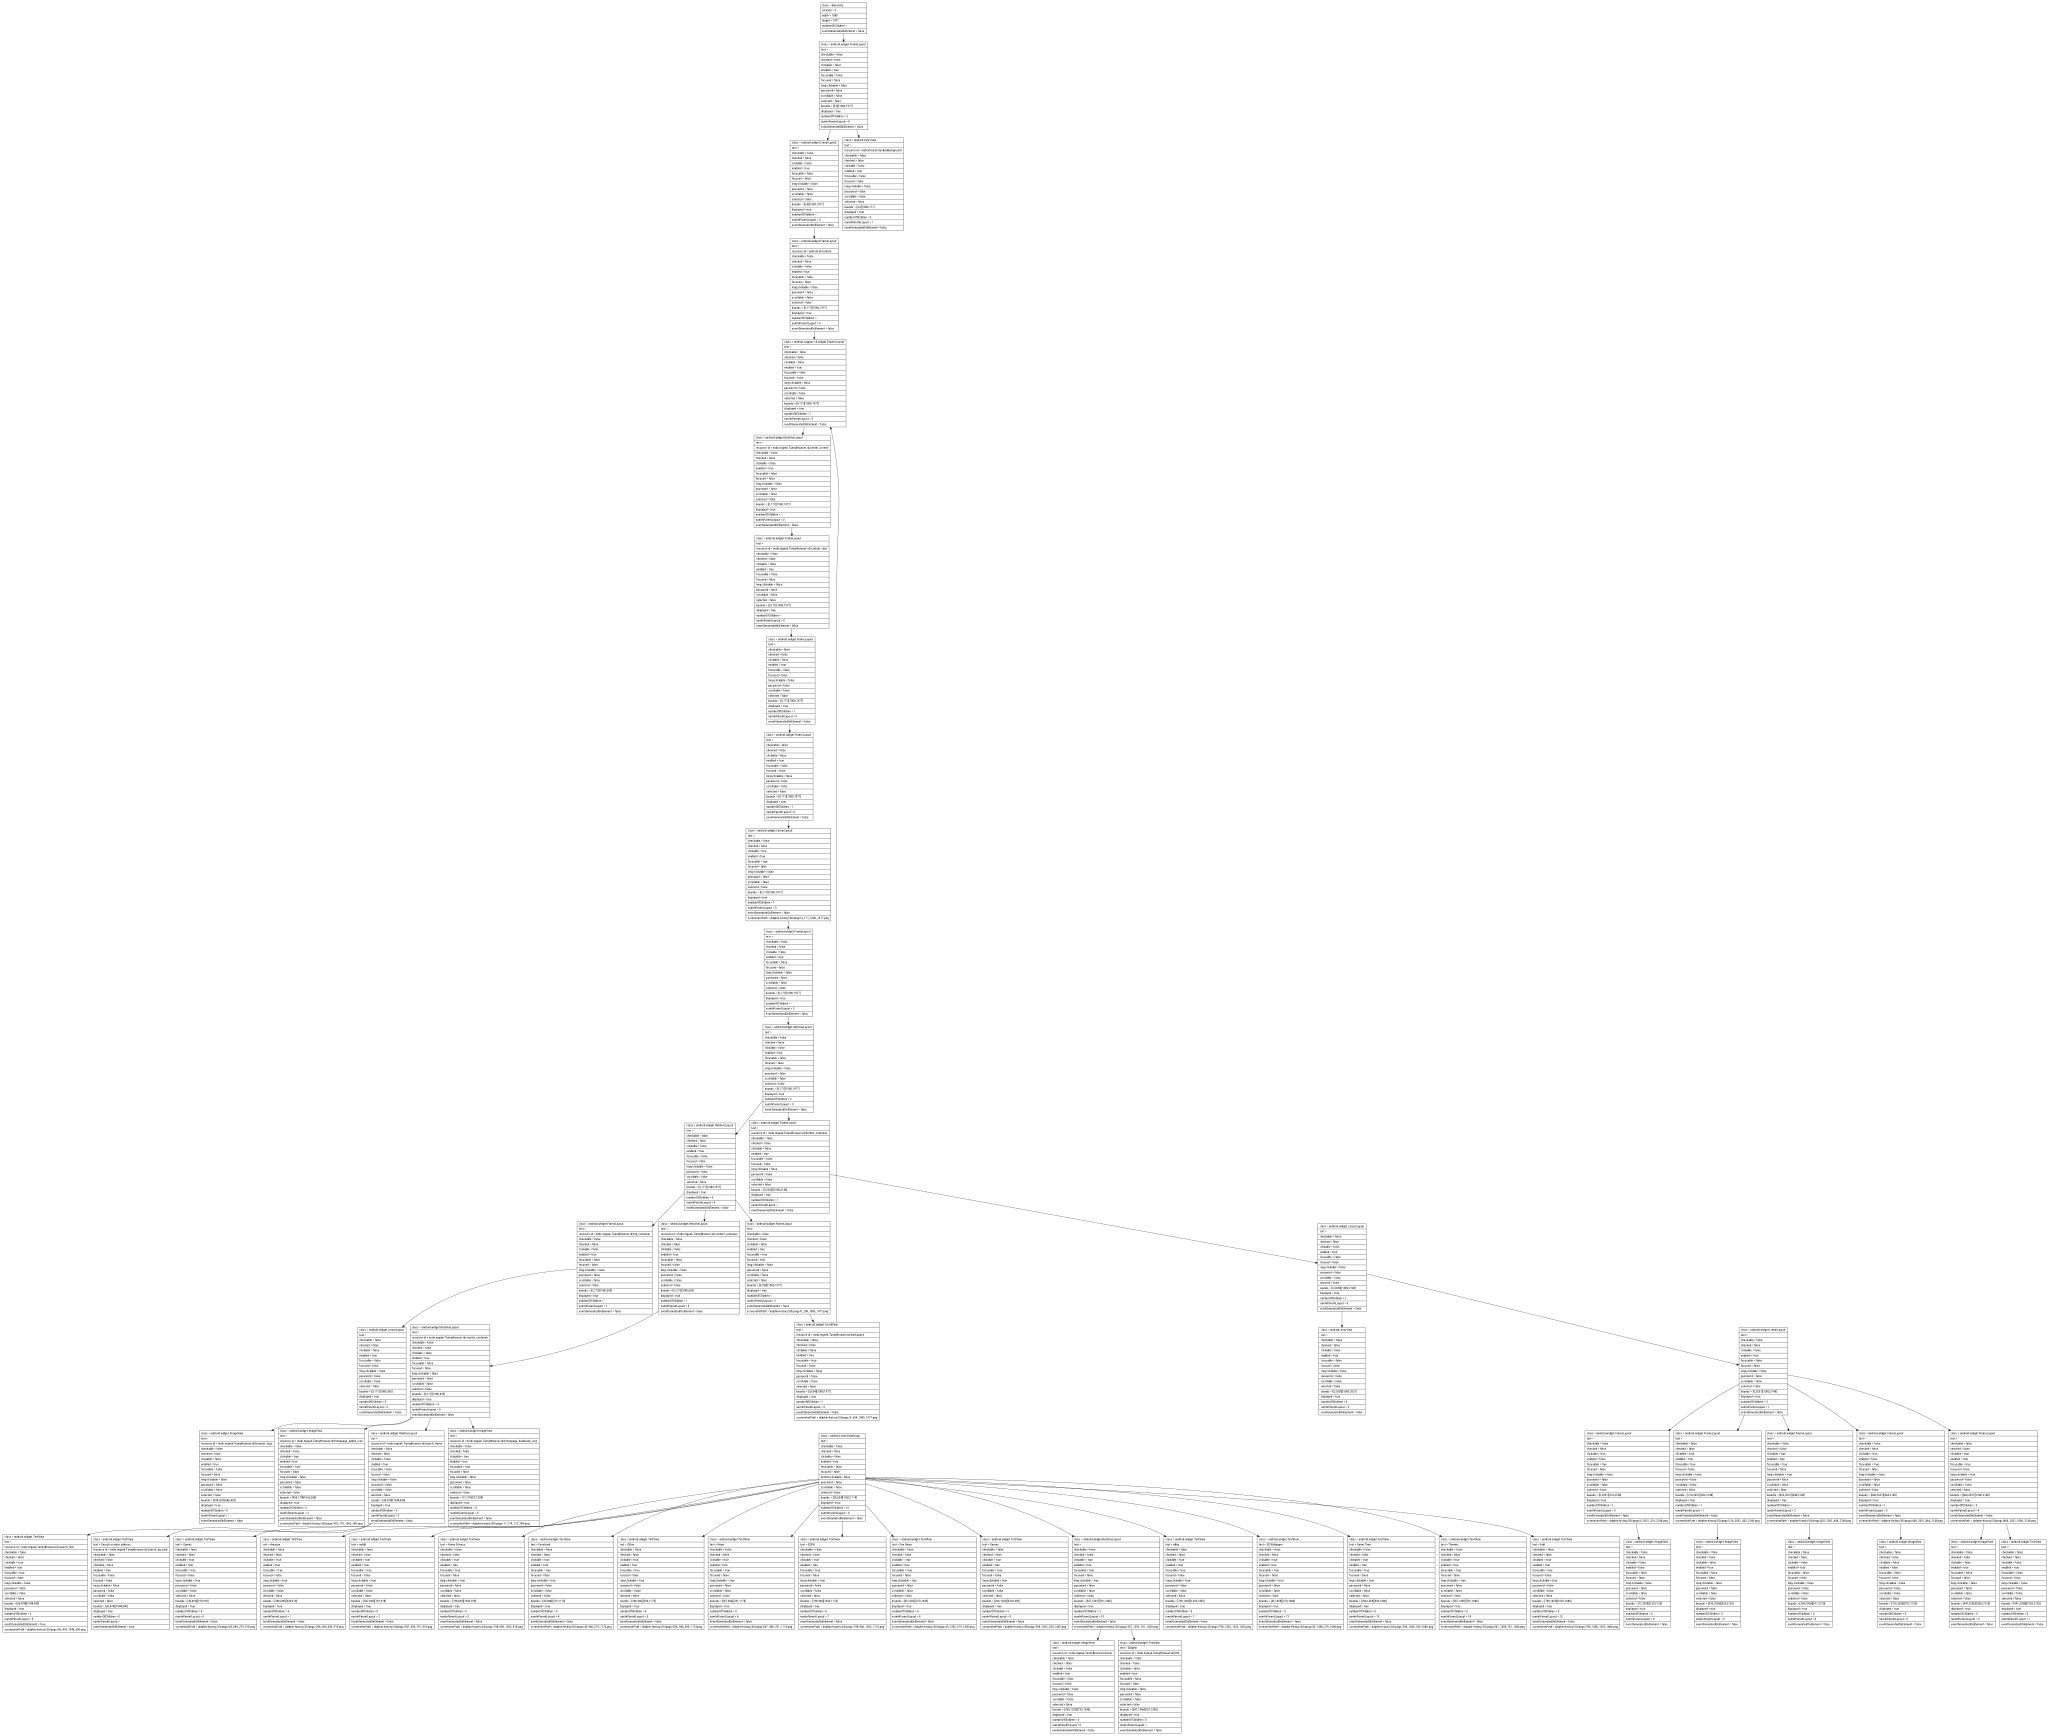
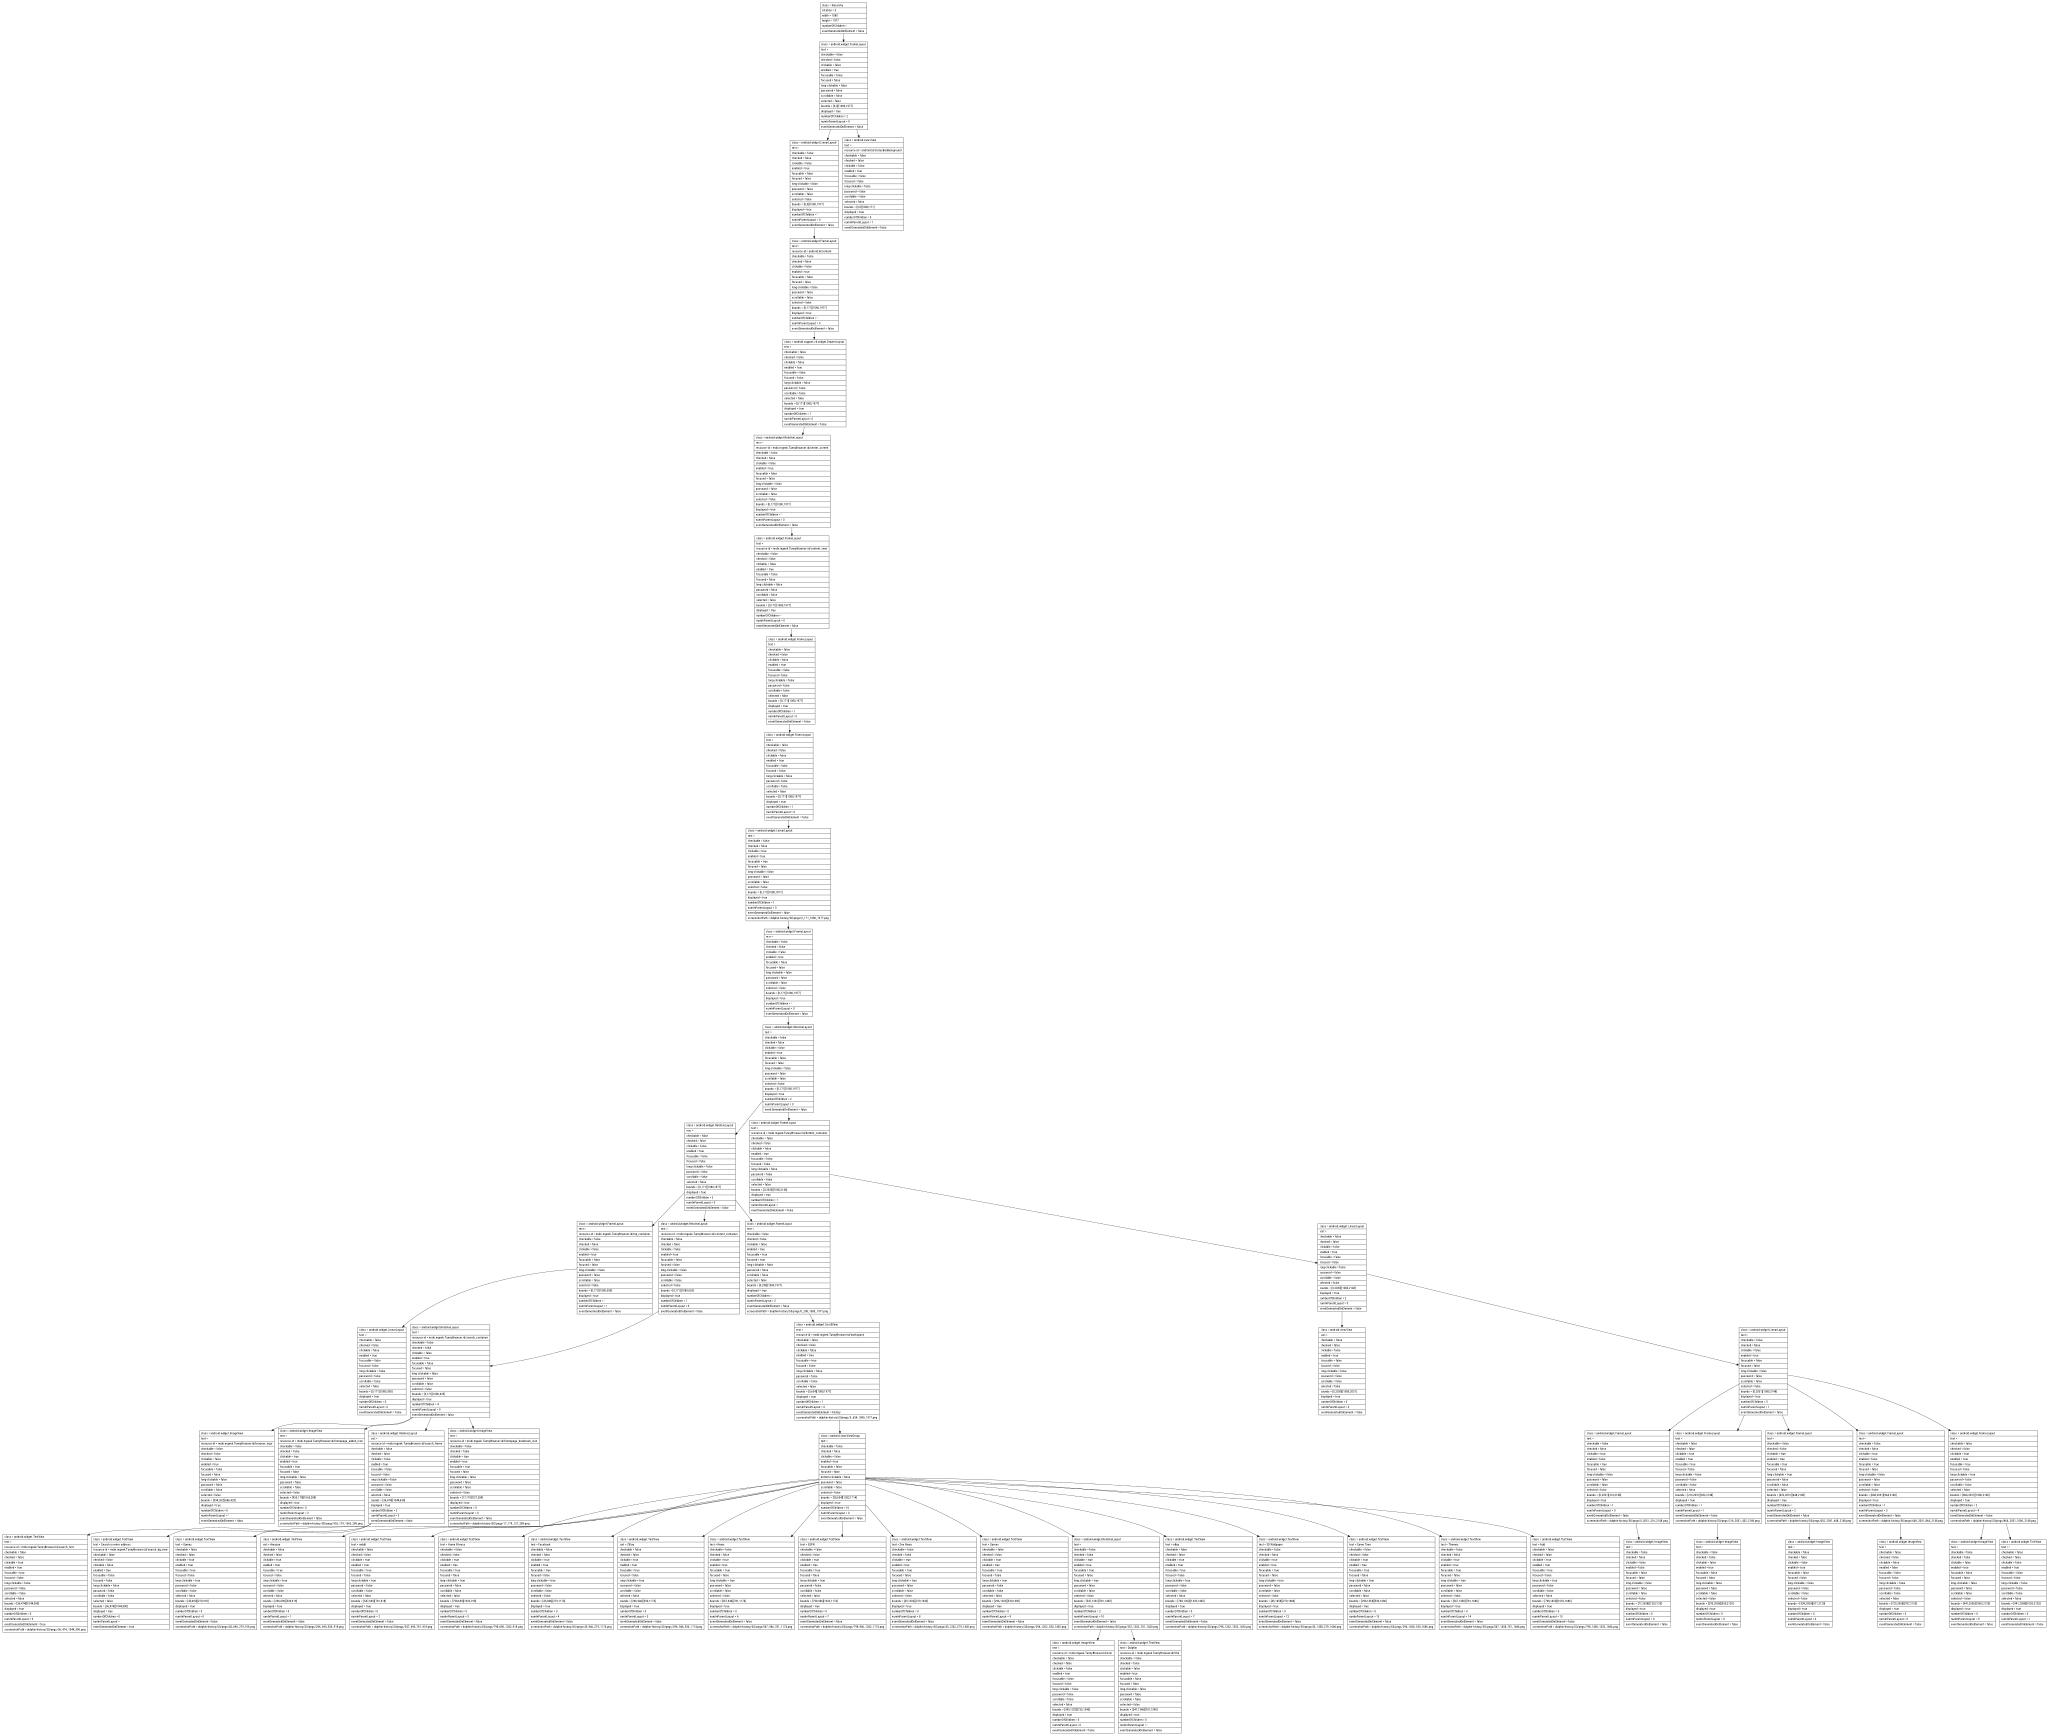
(837, 875) -> (840, 1426)
(818, 1412) -> (819, 1412)
